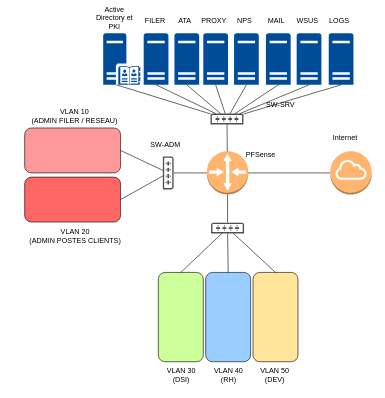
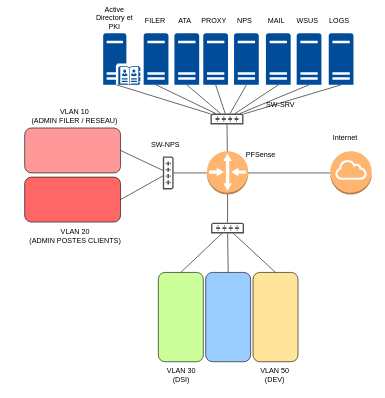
(165, 146) -> (165, 146)
(228, 376) -> none
